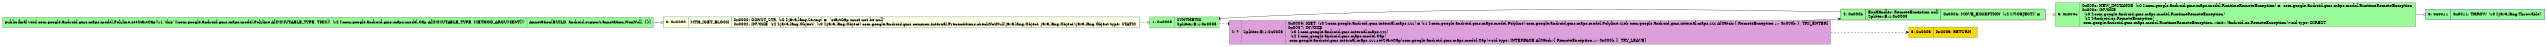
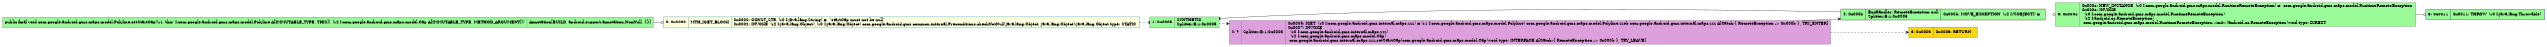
(1144, 22) -> (1144, 22)
(1223, 24) -> (1223, 24)
